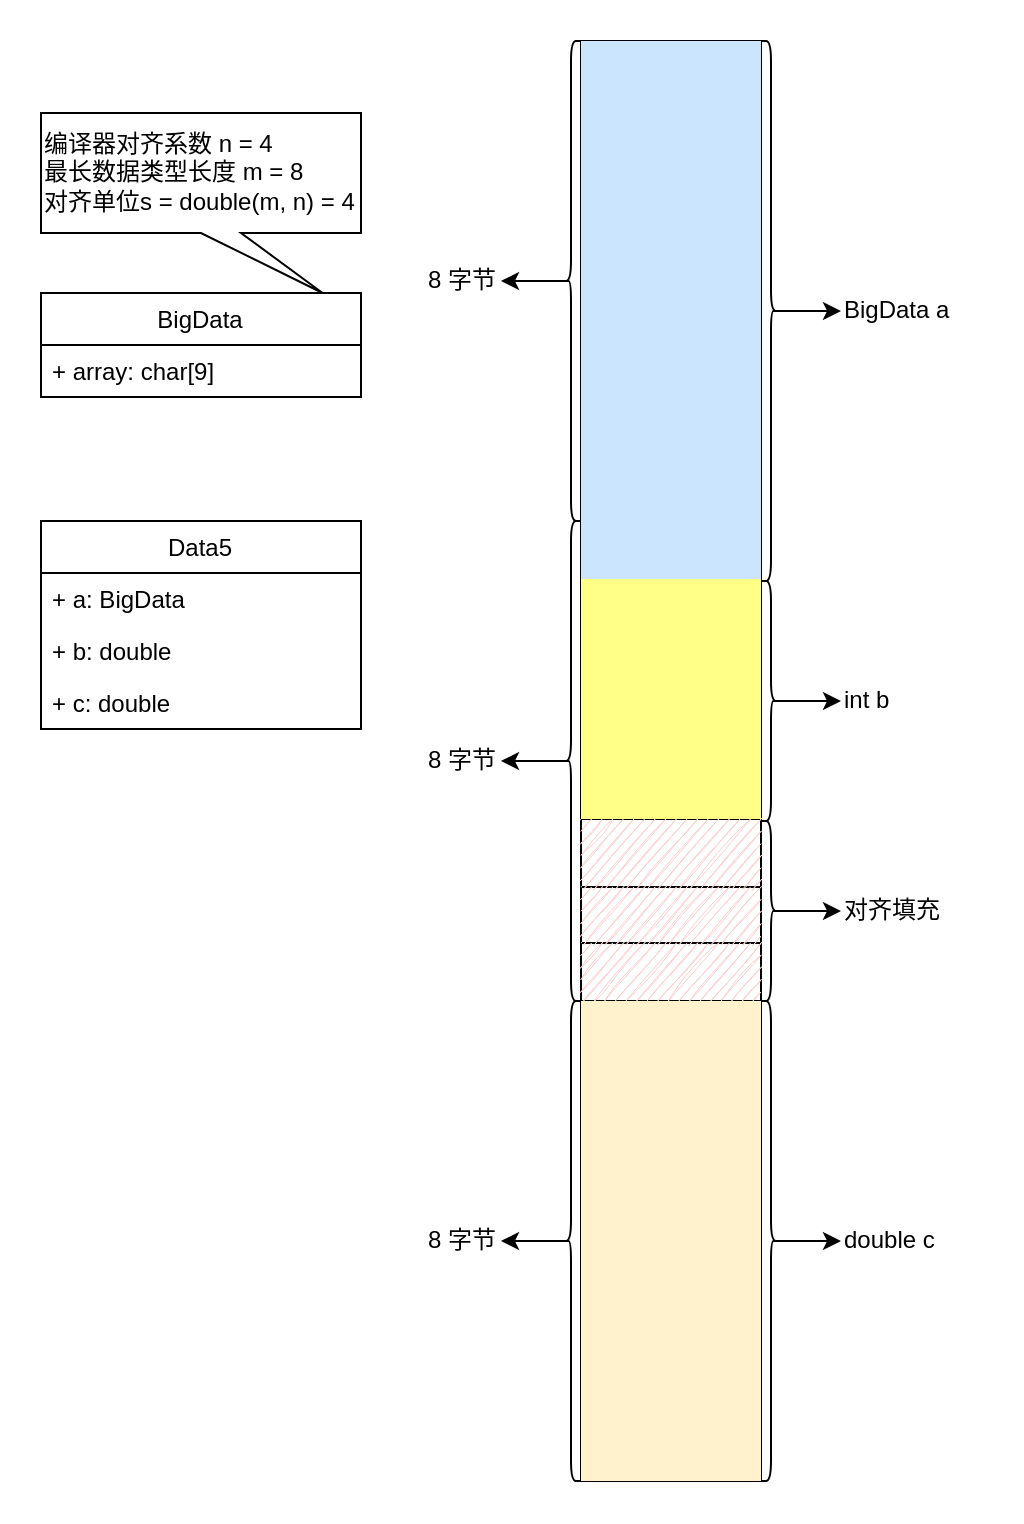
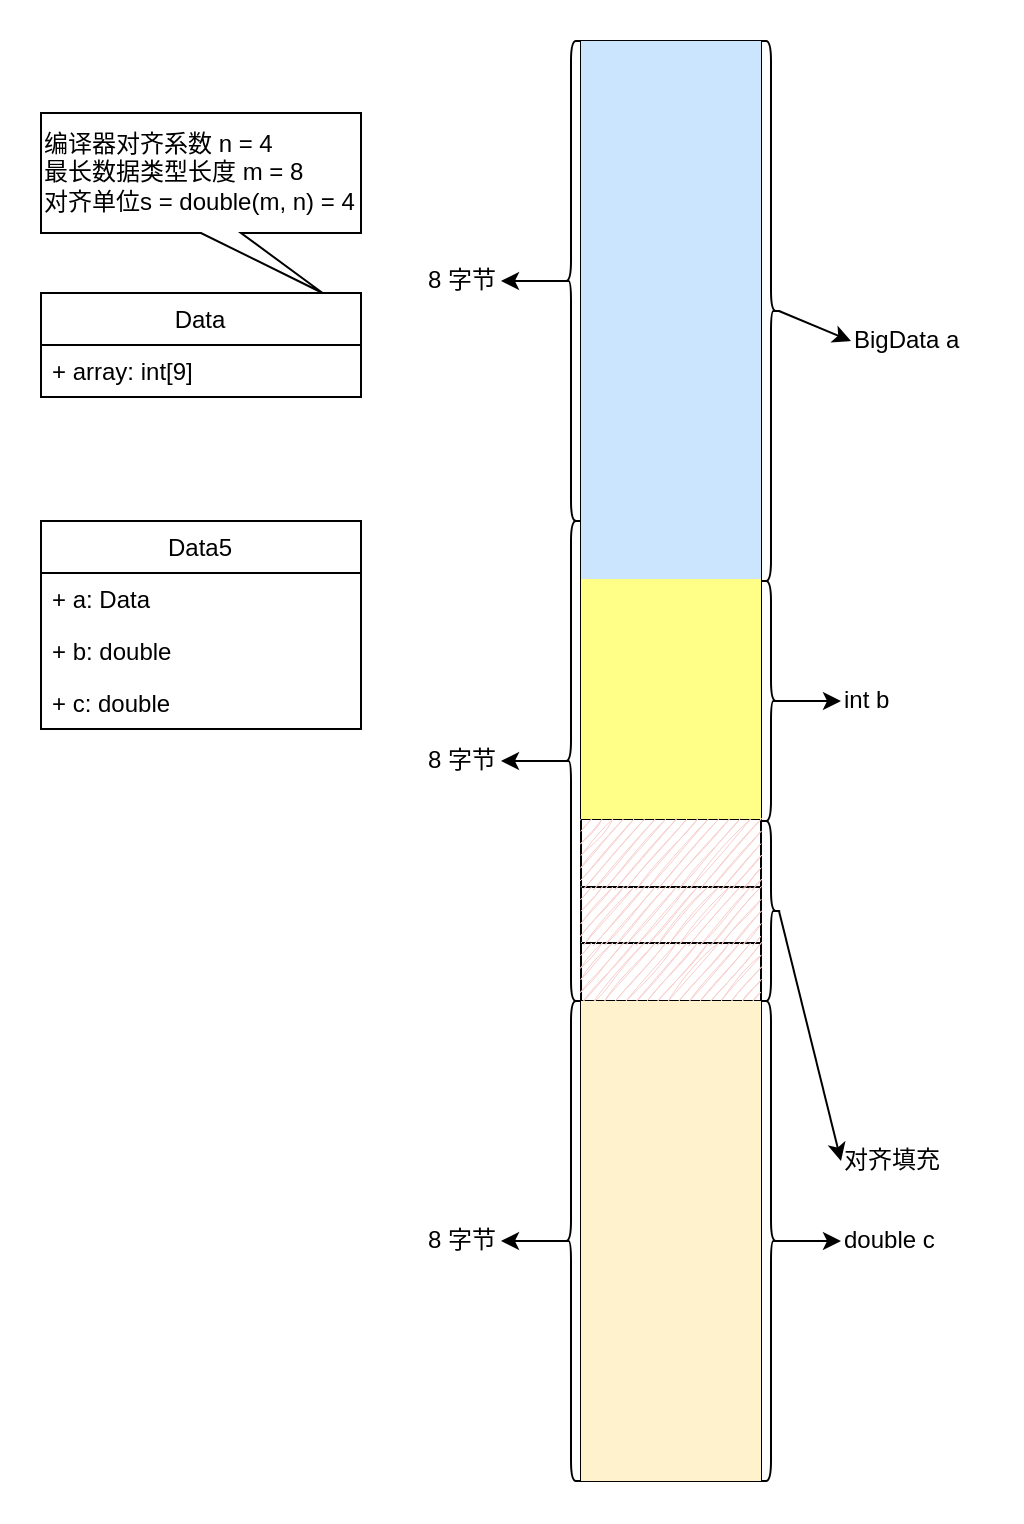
(911, 311) -> (921, 341)
(200, 320) -> (200, 320)
(150, 372) -> (140, 372)
(120, 600) -> (103, 600)
(901, 911) -> (901, 1161)
